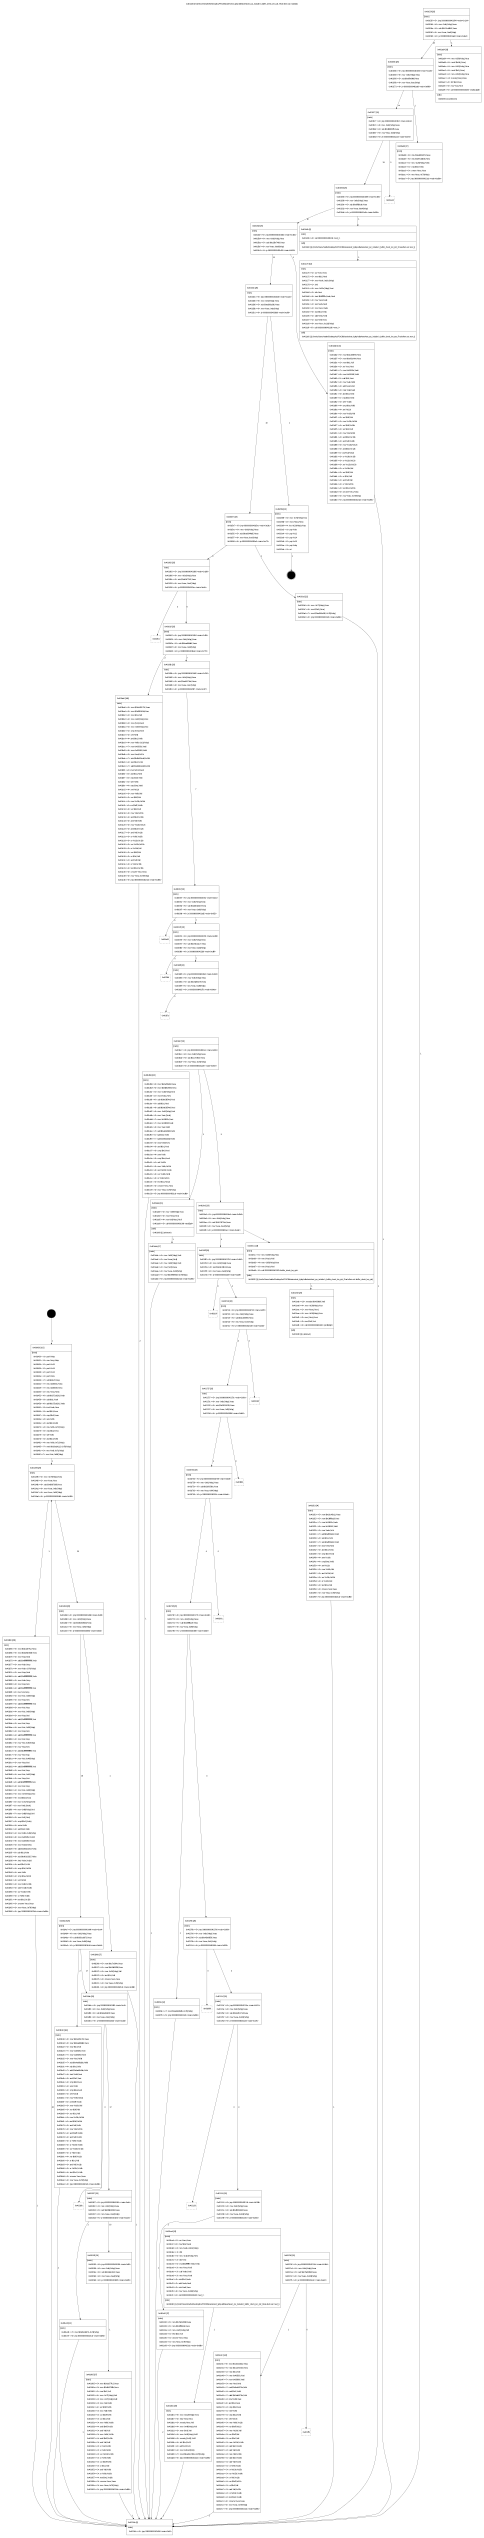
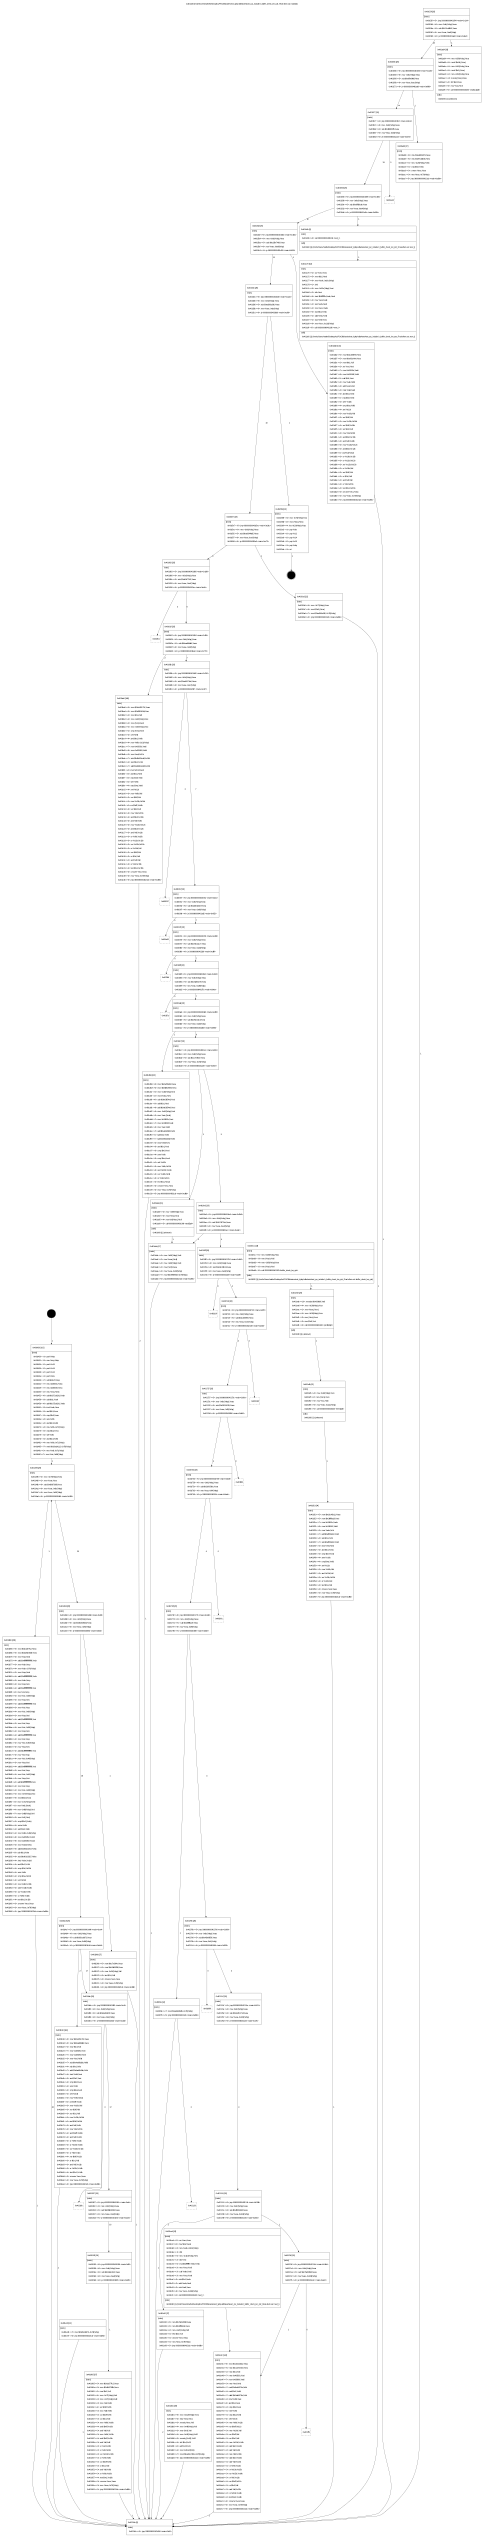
none -> (165, 902)
none -> (196, 1016)
(256, 1236) -> (199, 1238)
none -> (323, 1401)
(213, 2113) -> (184, 2110)
none -> (283, 2230)
(76, 2269) -> none
(204, 2355) -> (228, 2329)
